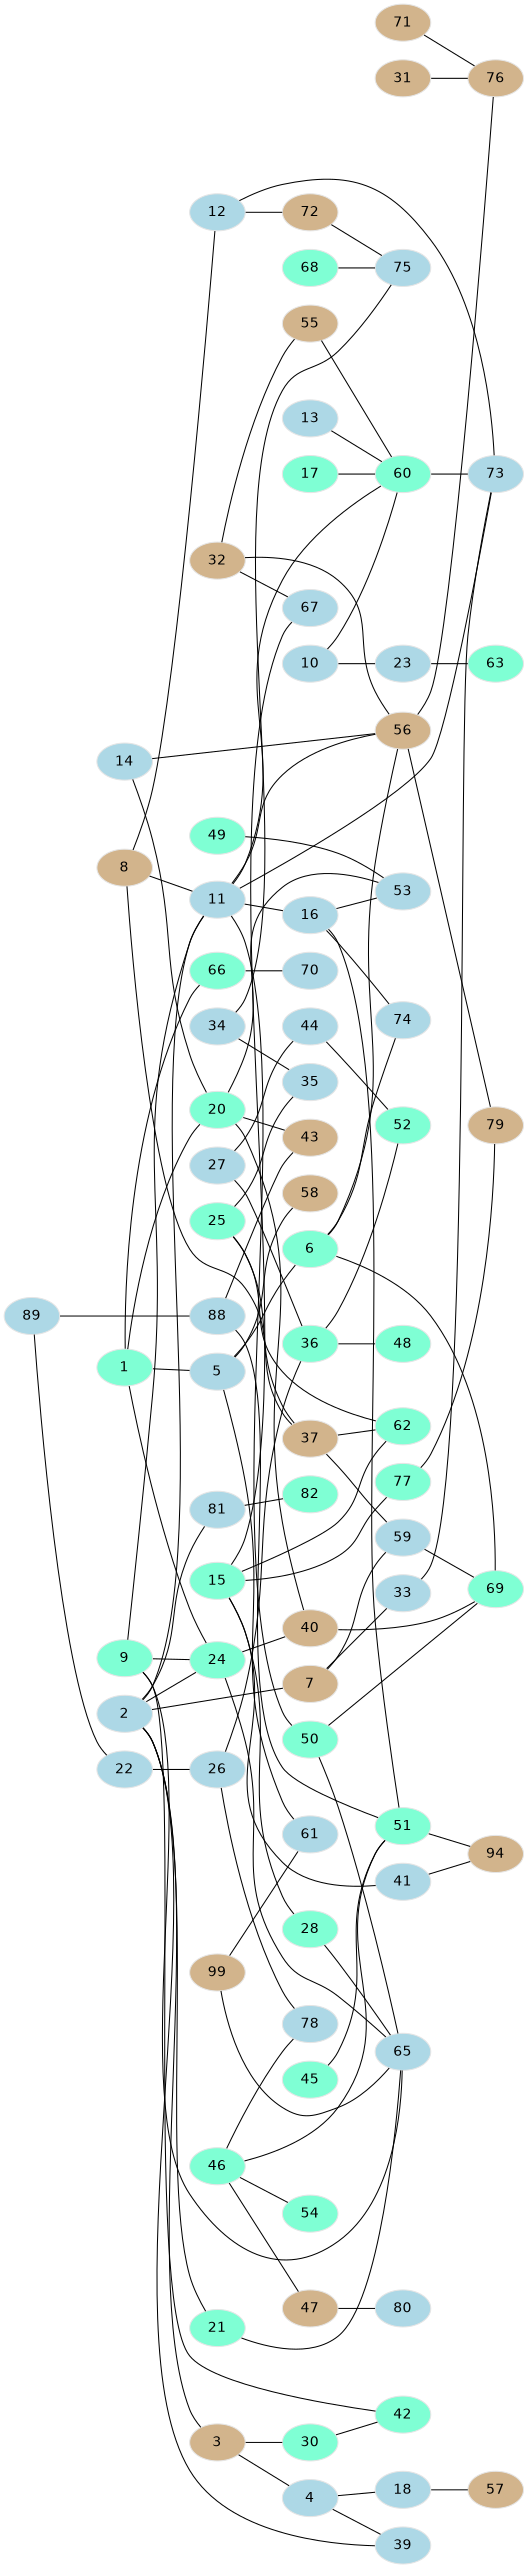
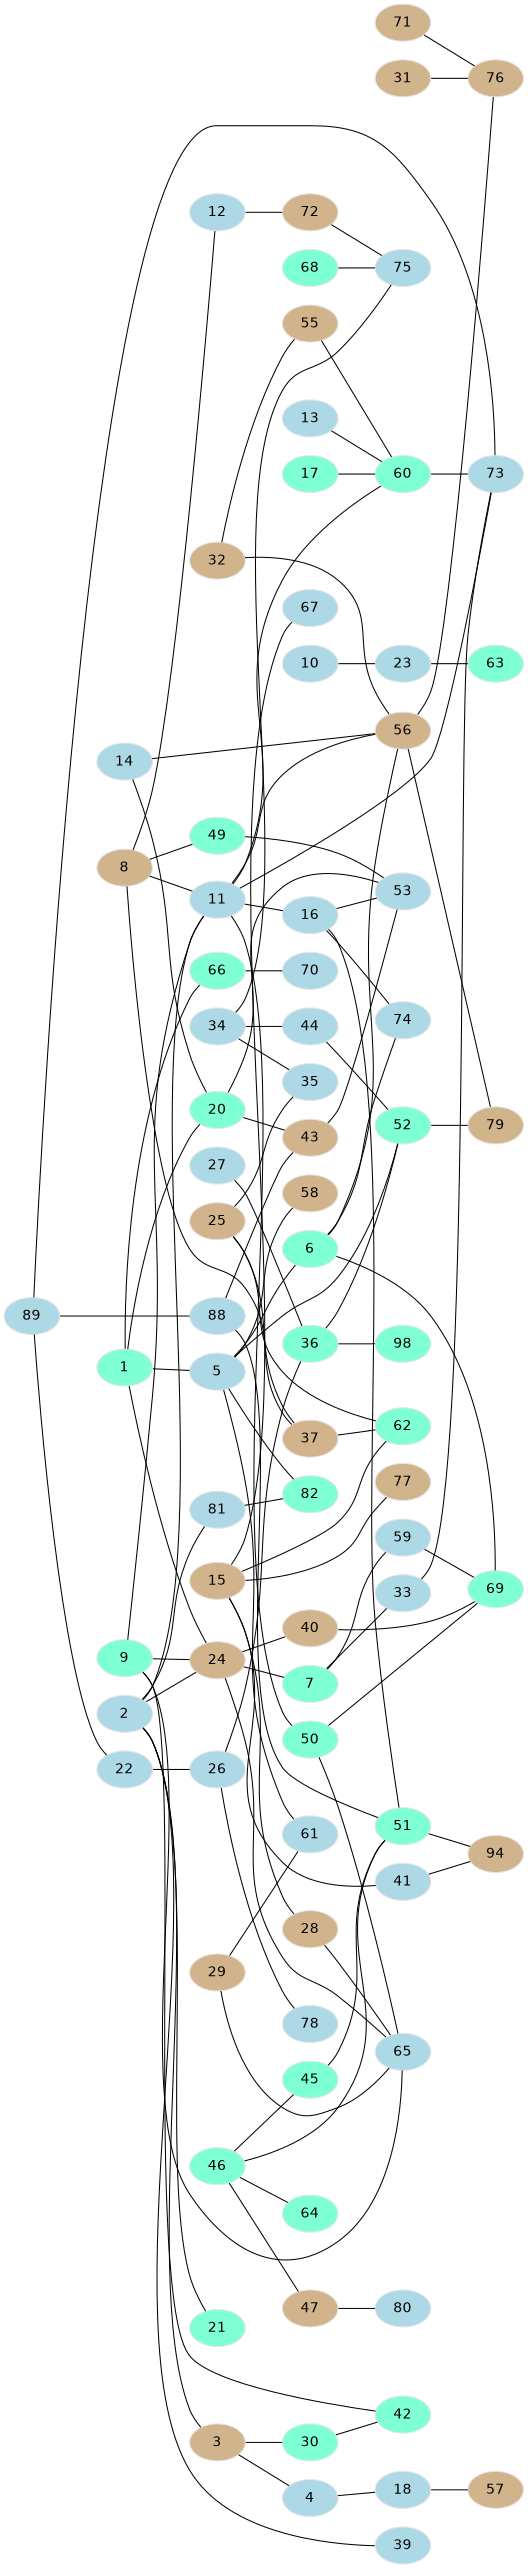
(434, 245) -> (108, 446)
(369, 574) -> none
(264, 584) -> none
none -> (171, 852)
none -> (356, 1057)
(269, 1081) -> (266, 1026)
(217, 1221) -> (217, 1221)
none -> (343, 1271)
(477, 1311) -> (449, 1125)
(403, 1344) -> (403, 1344)
(278, 1352) -> none
none -> (267, 1447)
(403, 1482) -> (403, 1482)
(352, 1483) -> none
(217, 1581) -> (217, 1581)
(217, 1660) -> (217, 1660)
(310, 1684) -> (310, 1684)
(217, 1699) -> (264, 1672)
(310, 1929) -> (310, 1929)
(217, 1972) -> (217, 1972)
(255, 2094) -> (264, 2123)
(310, 2214) -> (310, 2214)
(374, 2257) -> none
(357, 2522) -> none
